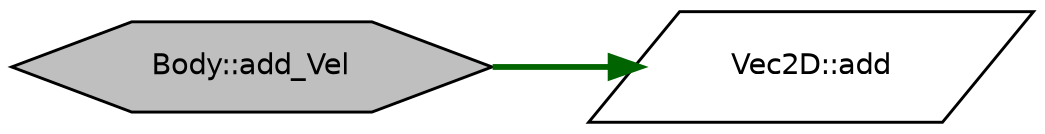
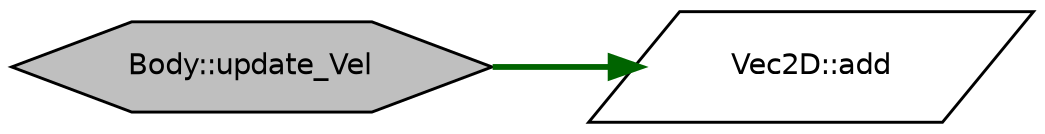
(252, 67) -> (252, 67)
